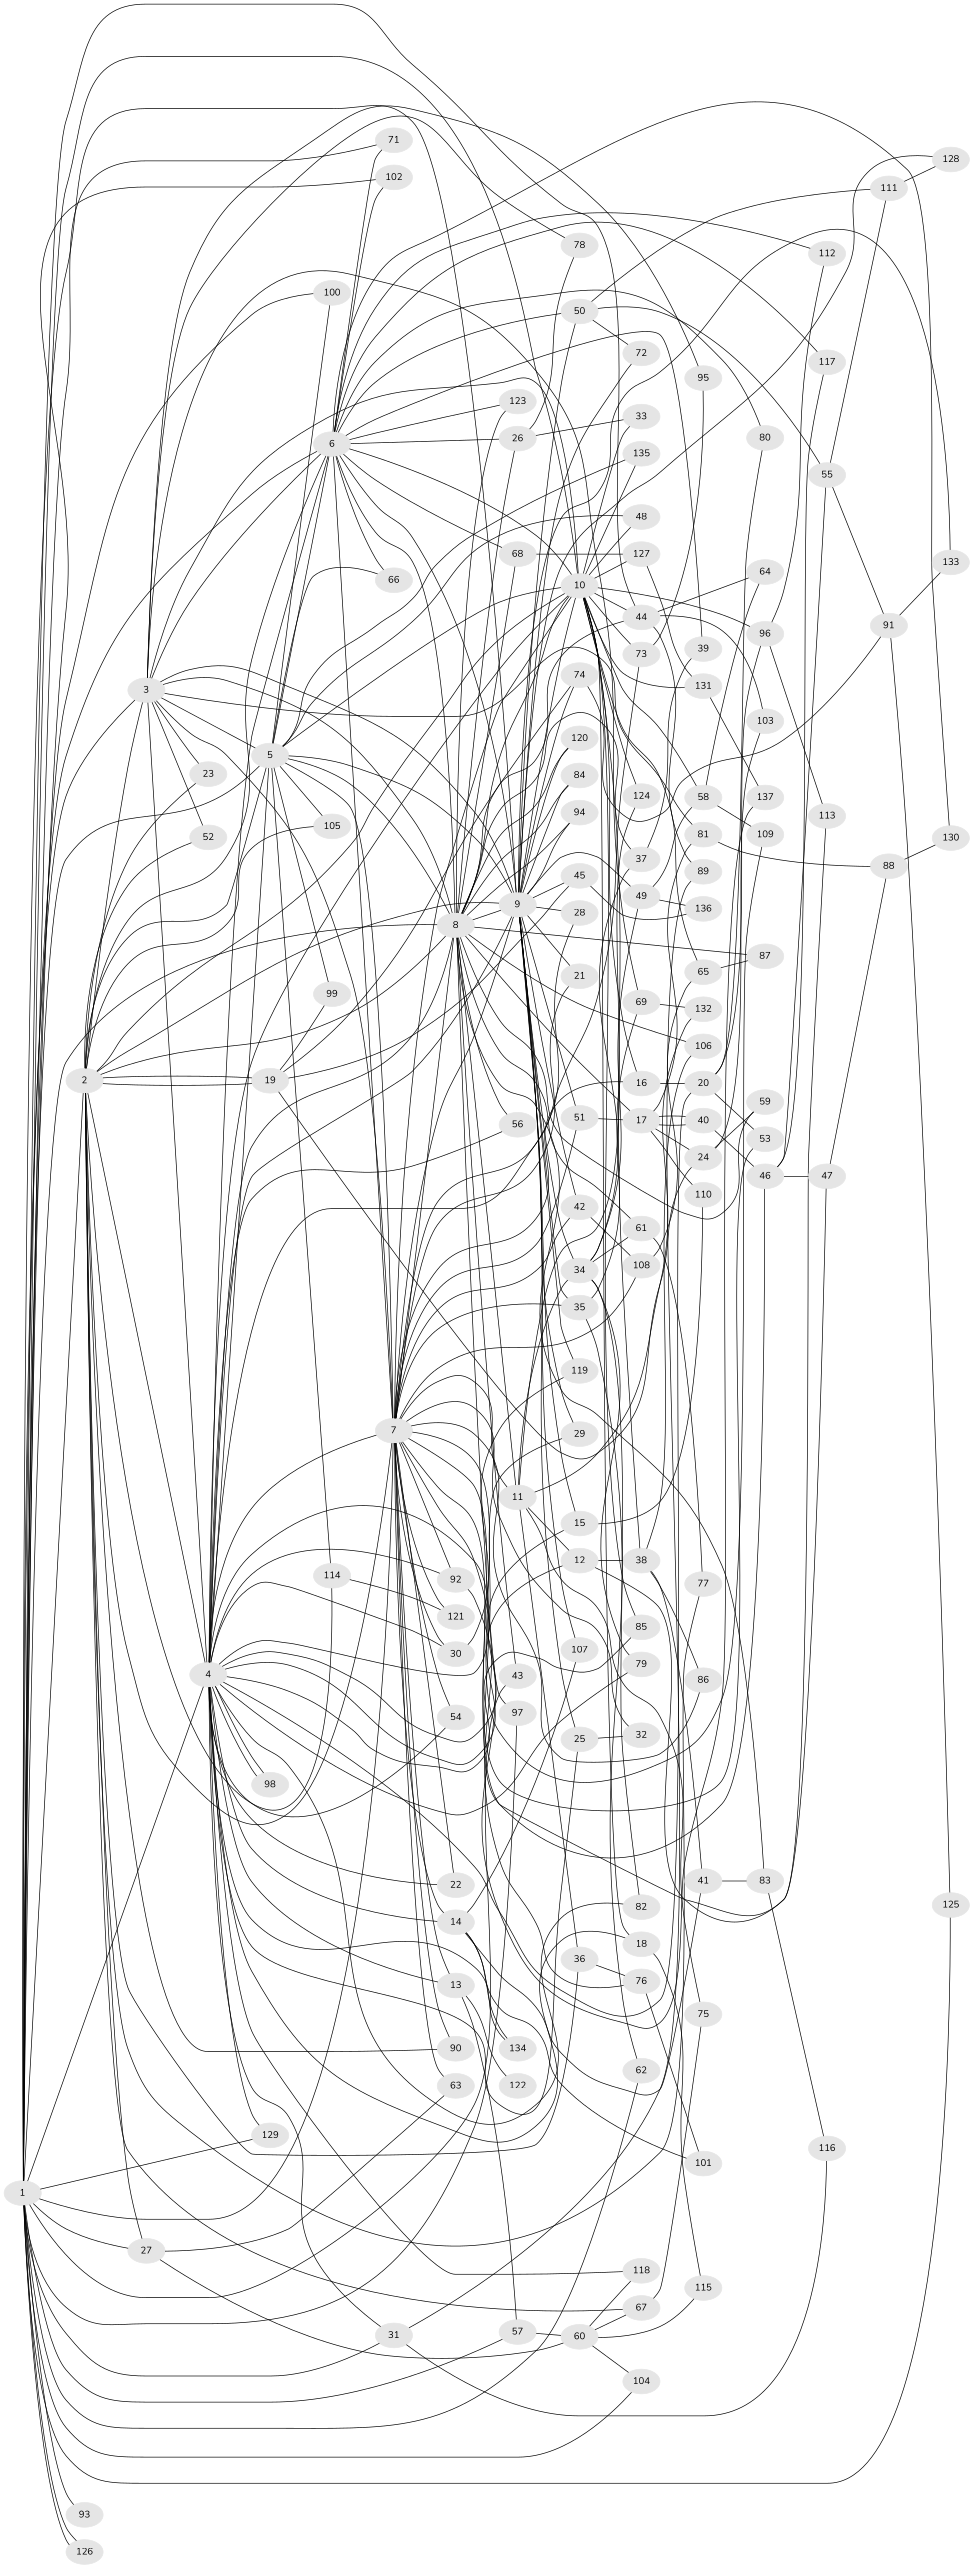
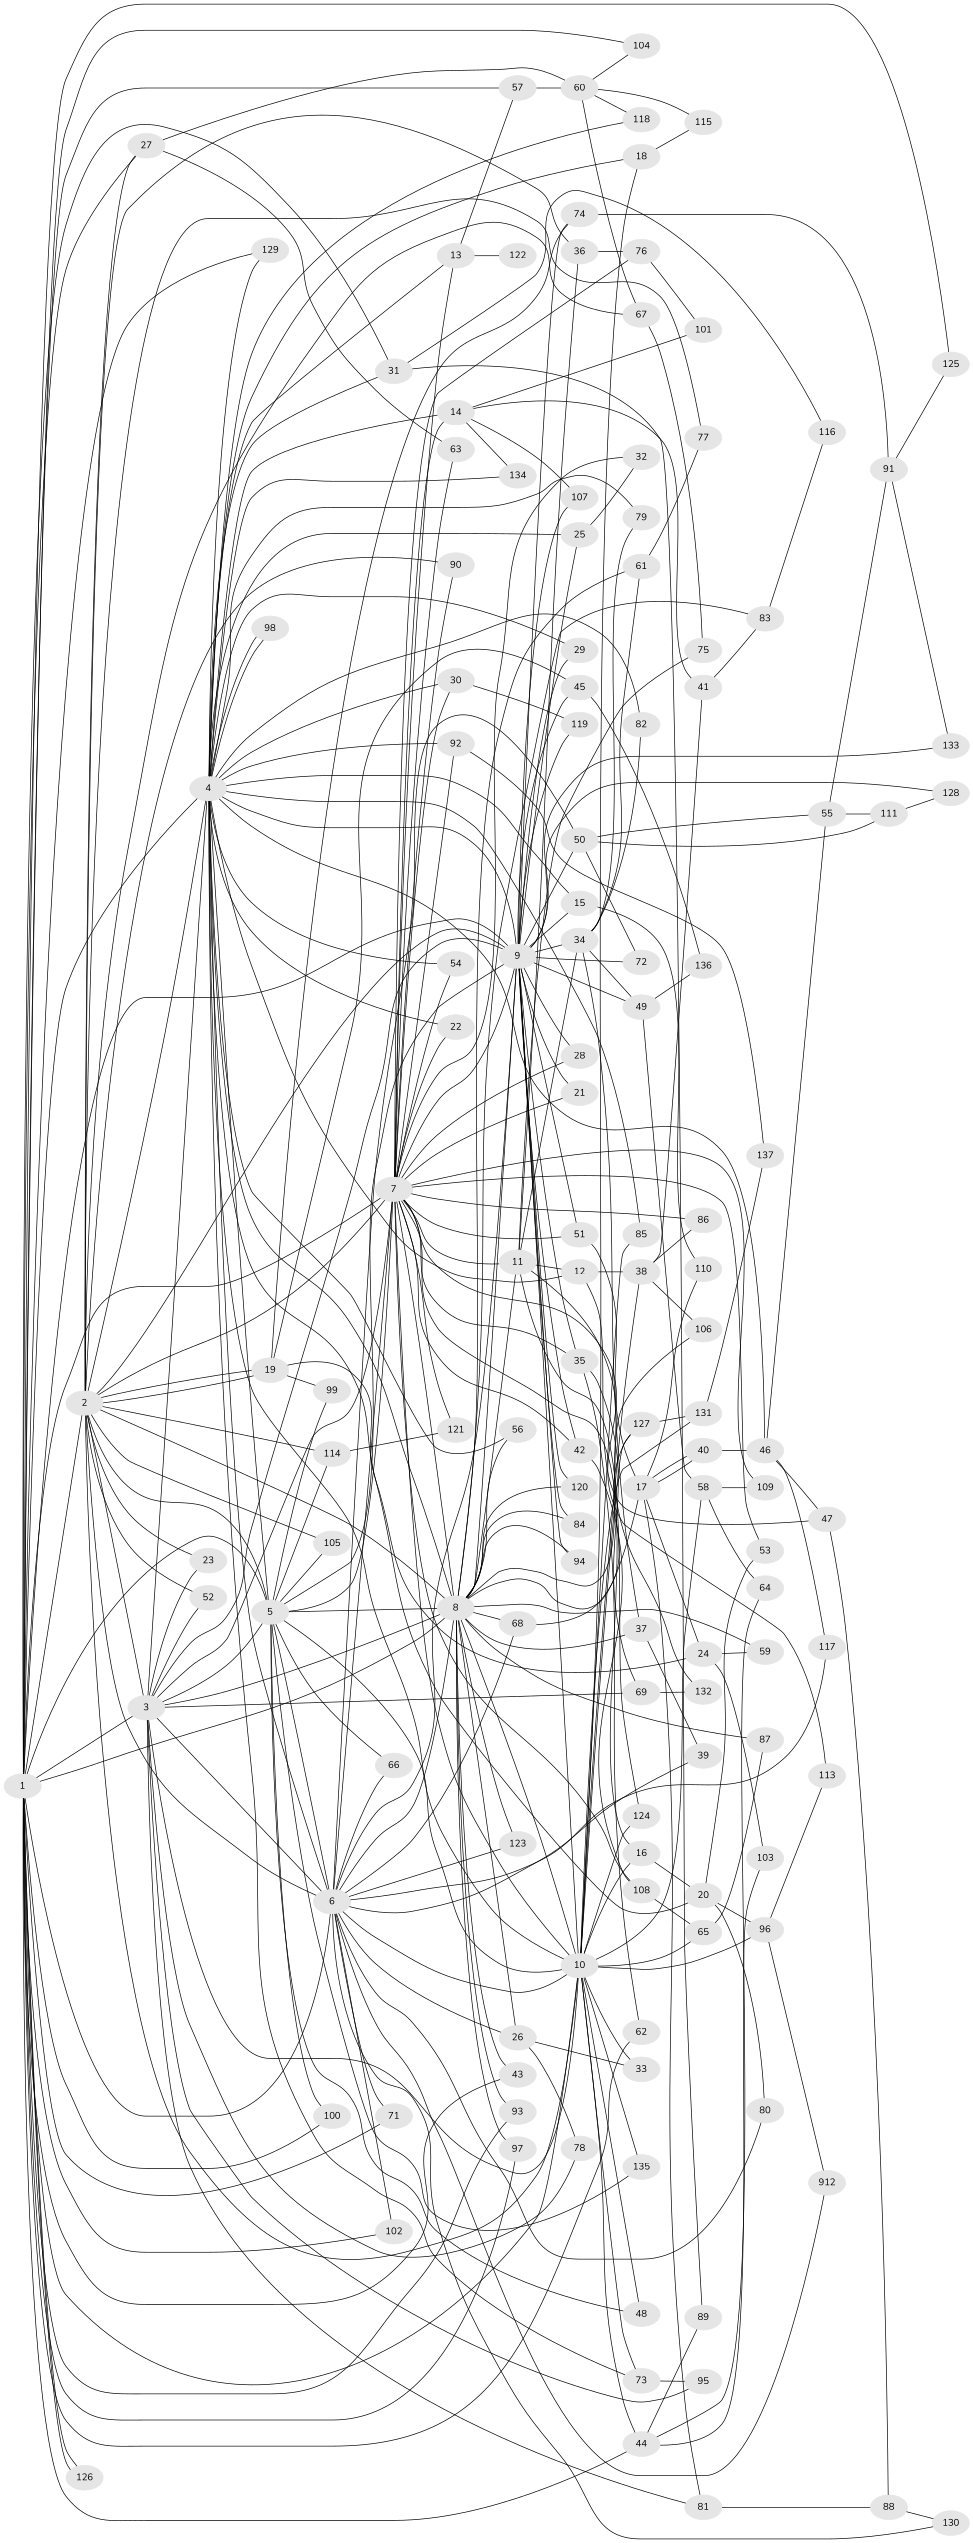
(827, 254) -> (827, 2183)
(536, 759) -> (464, 1864)
(247, 1515) -> none
